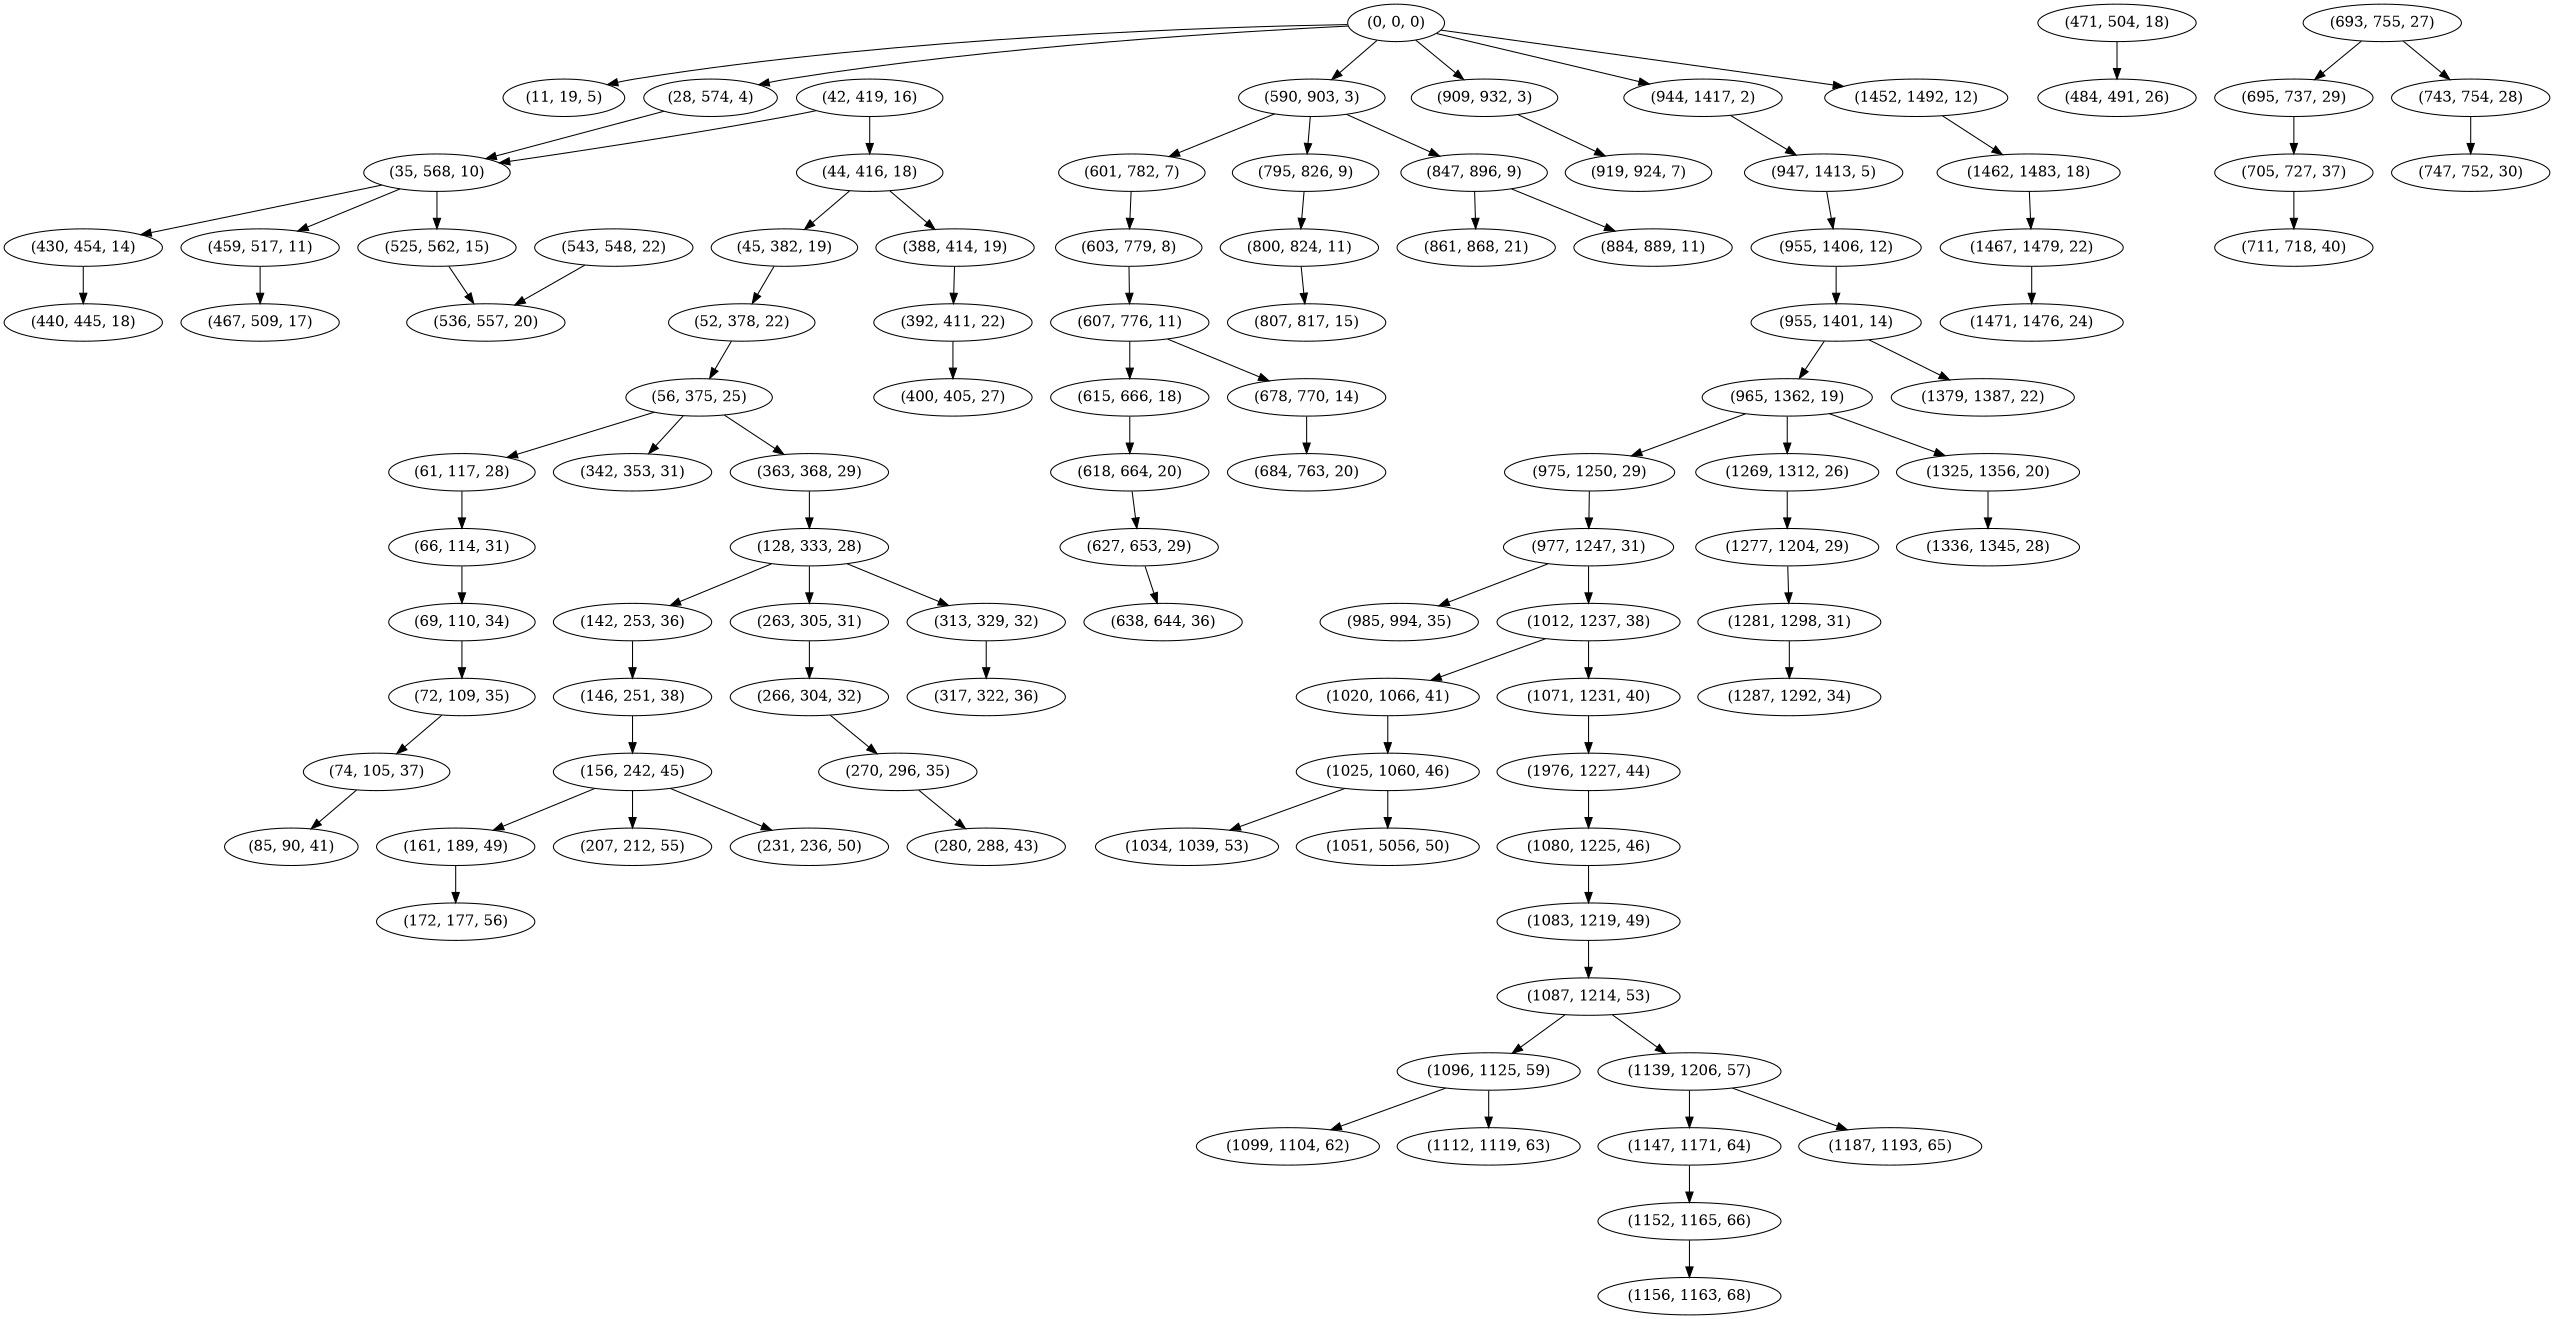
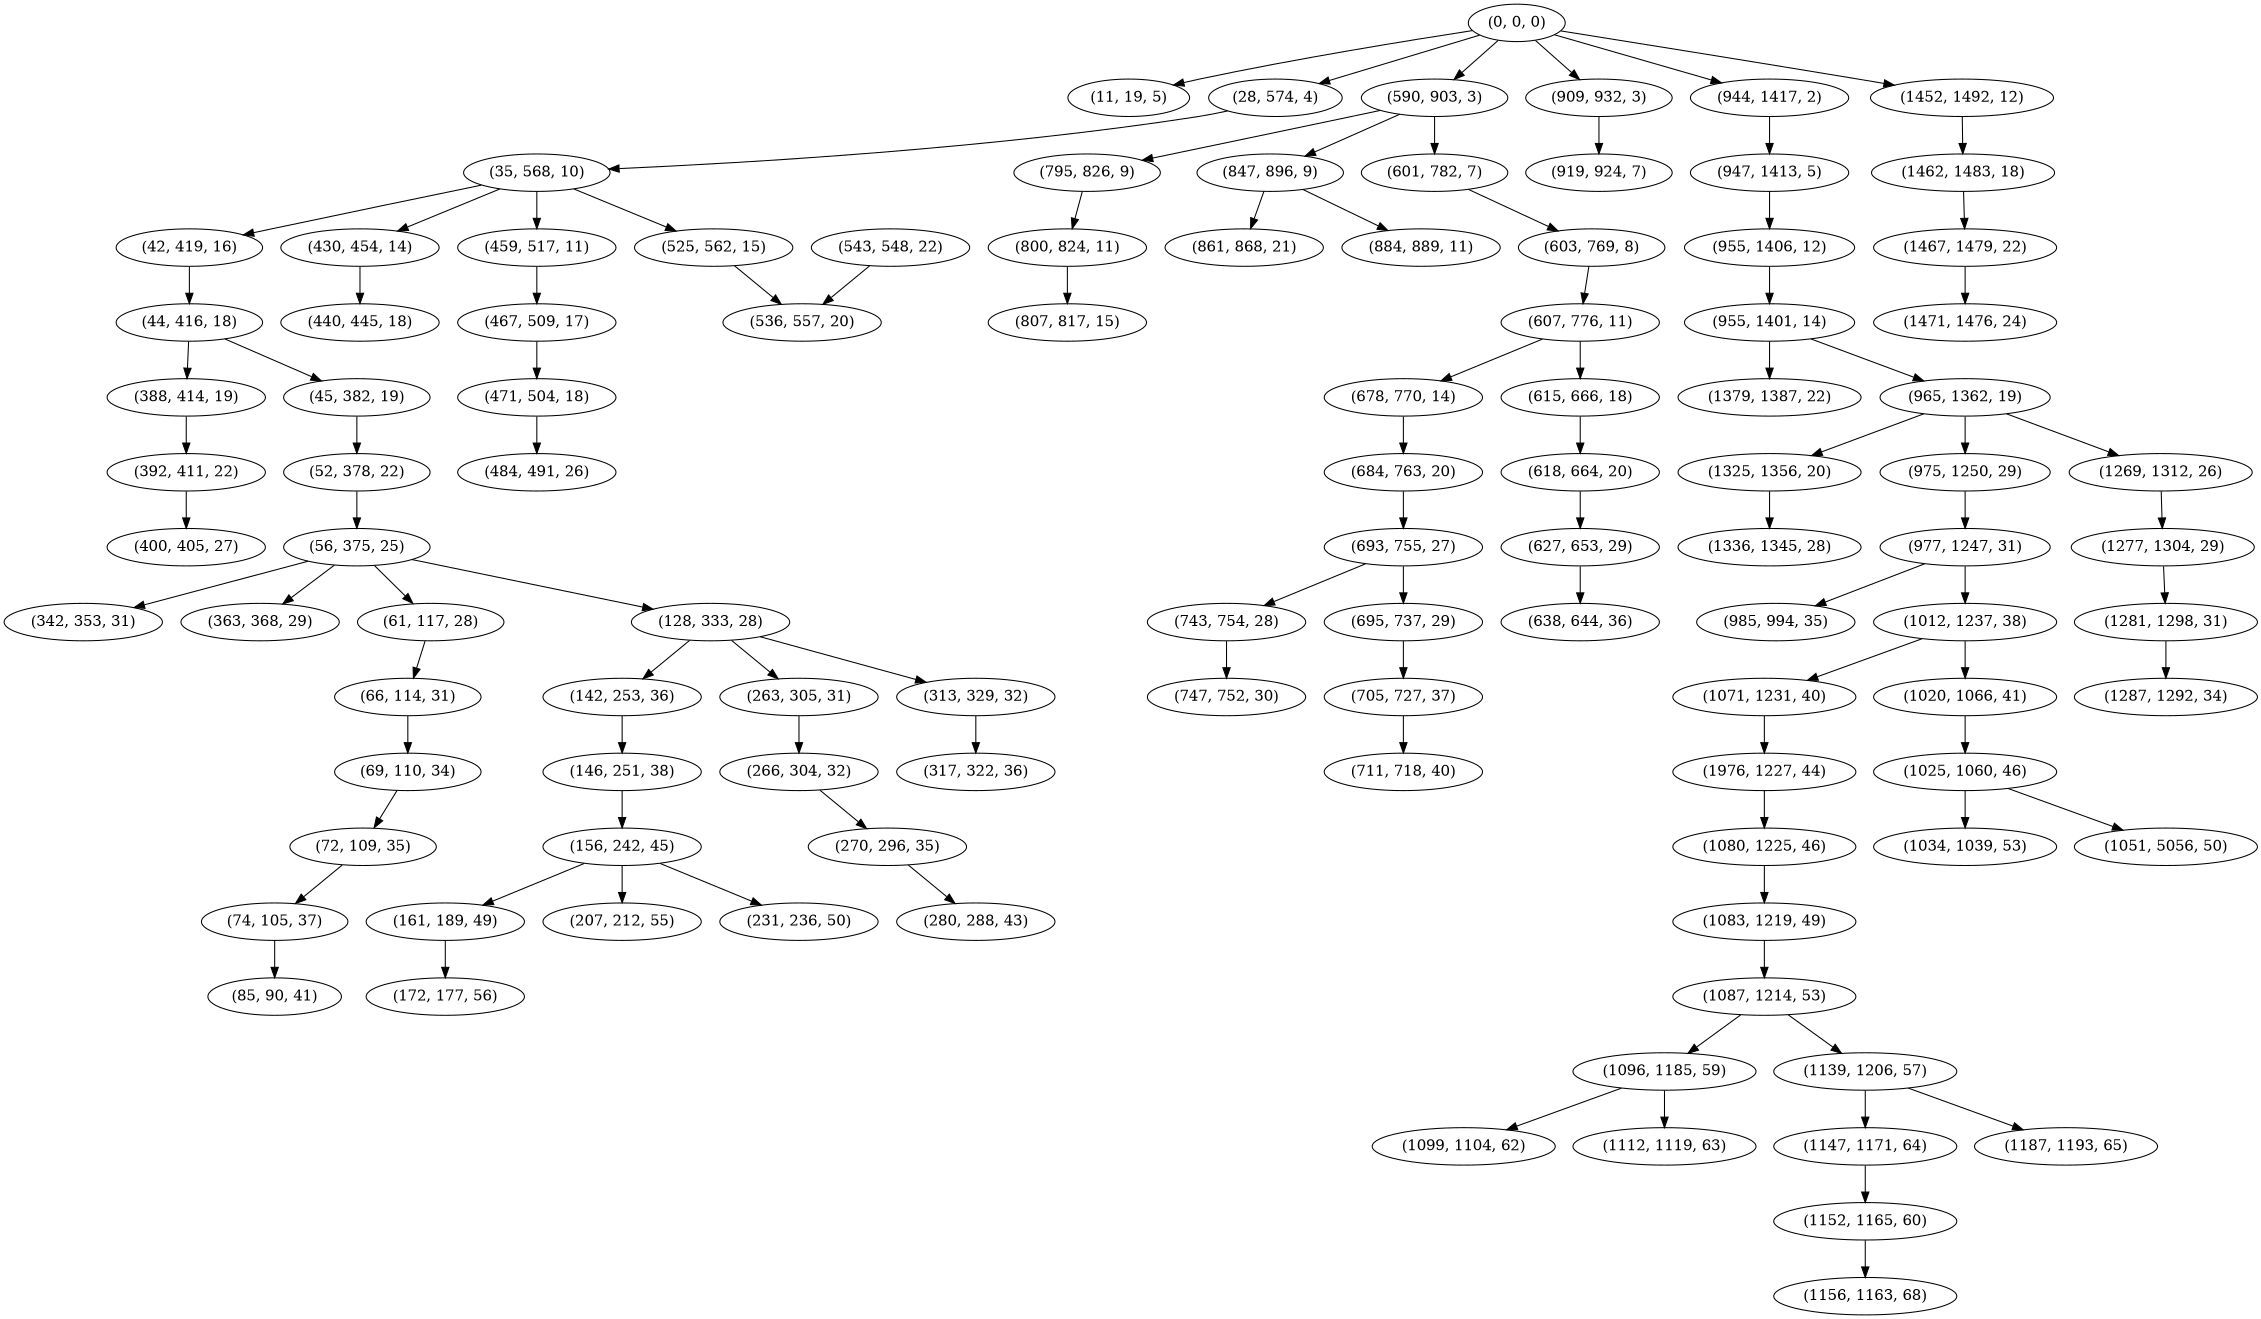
(663, 138) -> (367, 209)
(1129, 248) -> (1592, 248)
none -> (537, 355)
(809, 505) -> (527, 583)
none -> (1403, 505)
(1787, 547) -> (2163, 547)
(1489, 1071) -> (1664, 1071)
(1689, 1221) -> (1865, 1221)
